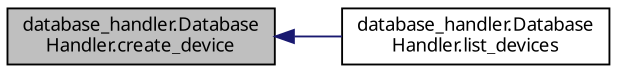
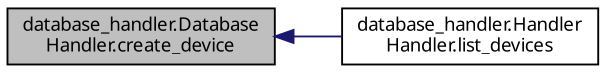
(476, 36) -> (470, 36)
